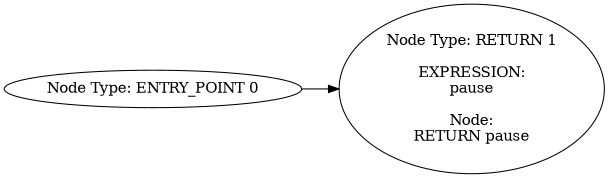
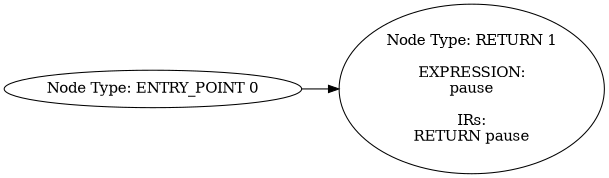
(472, 89) -> (472, 89)
